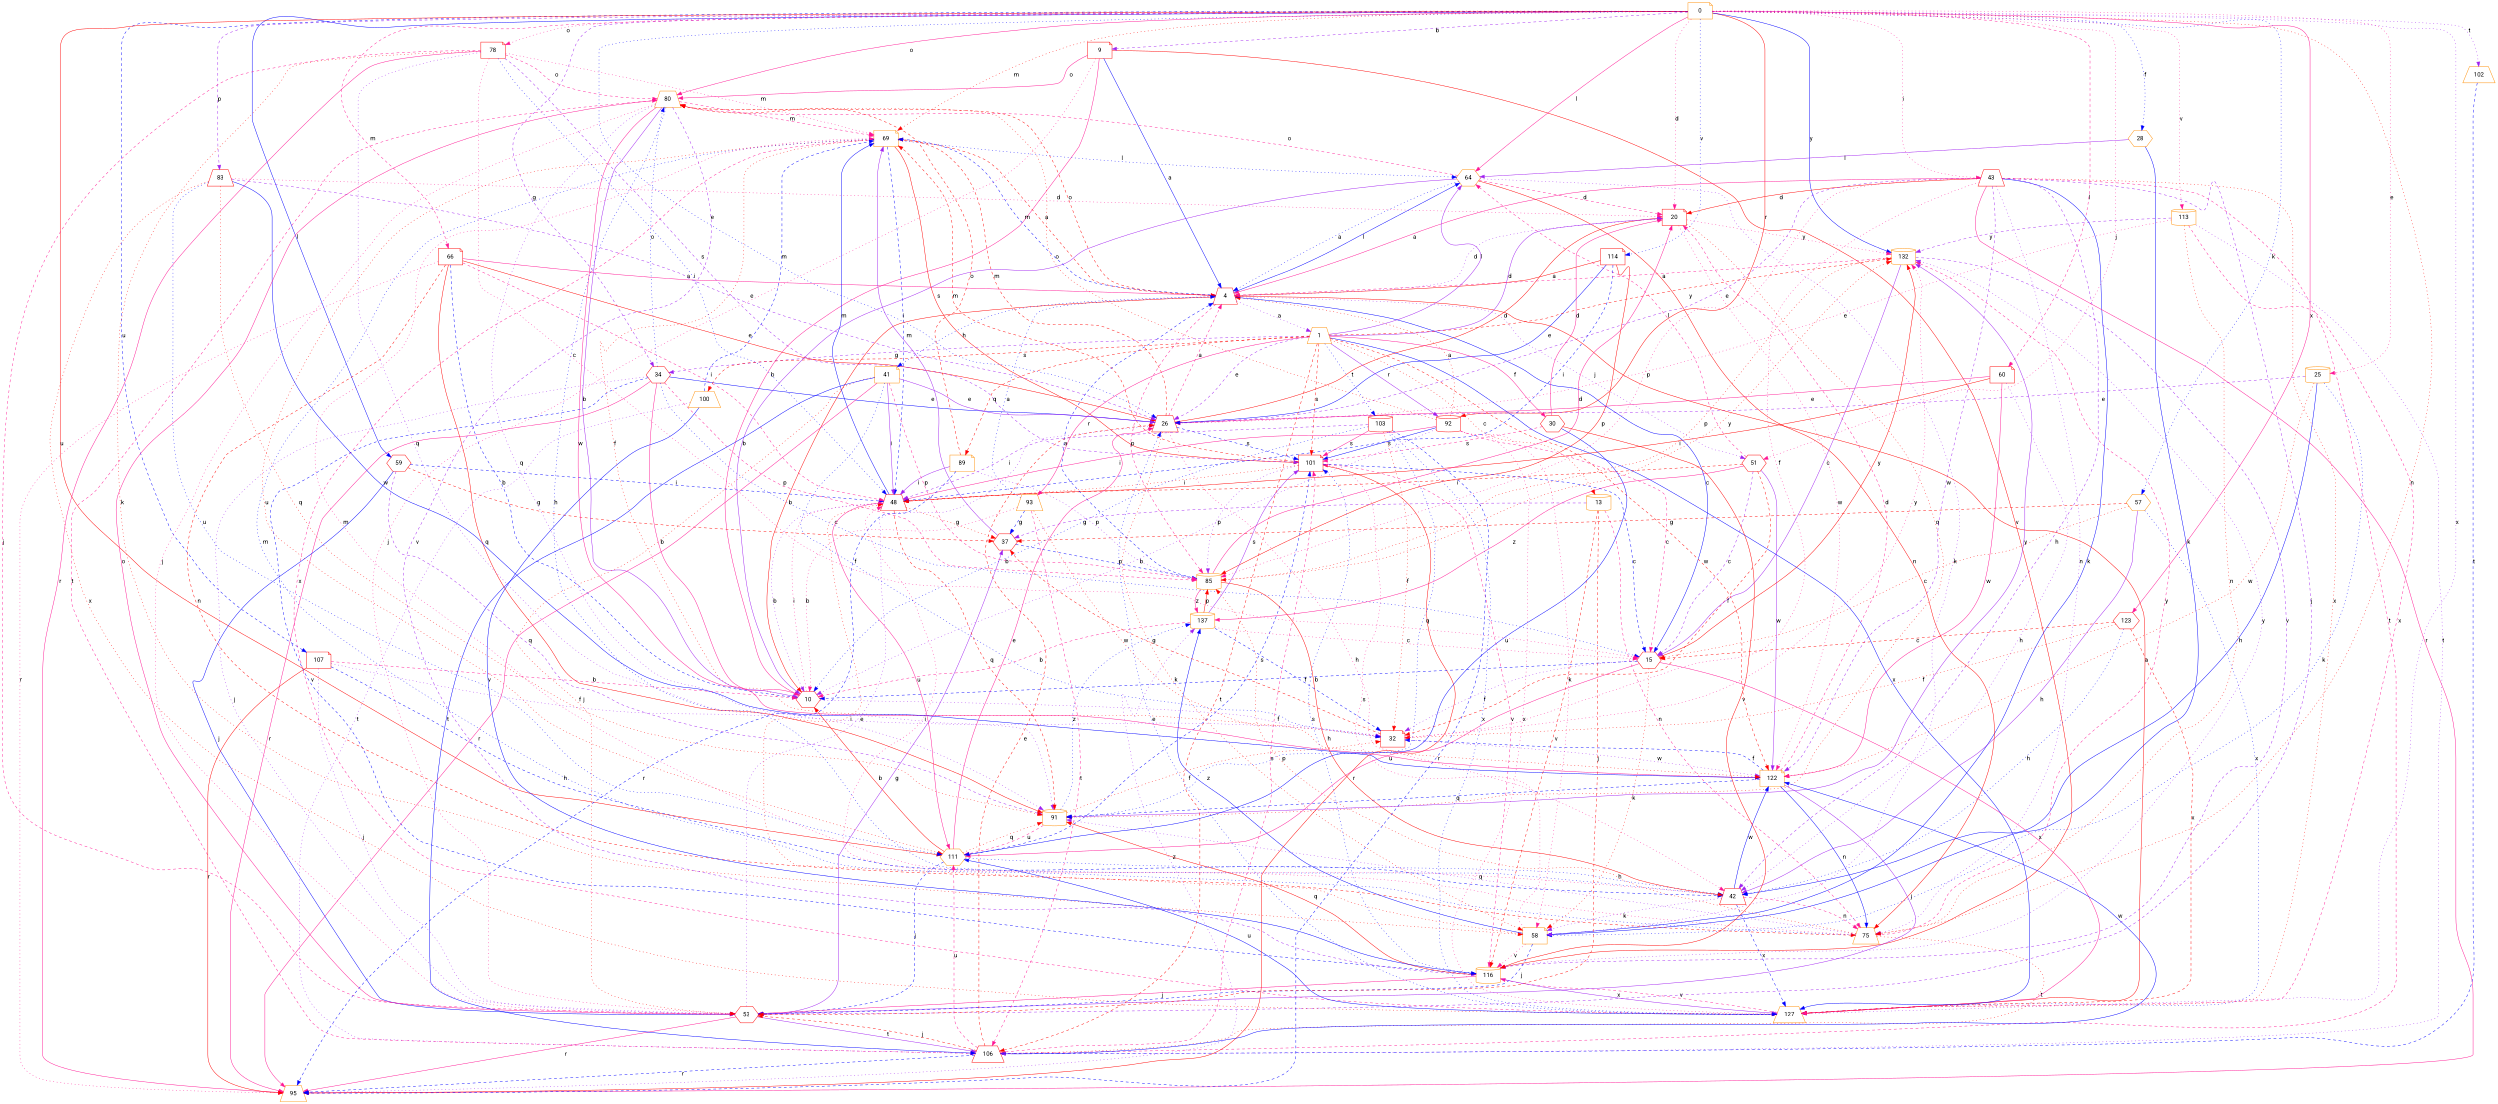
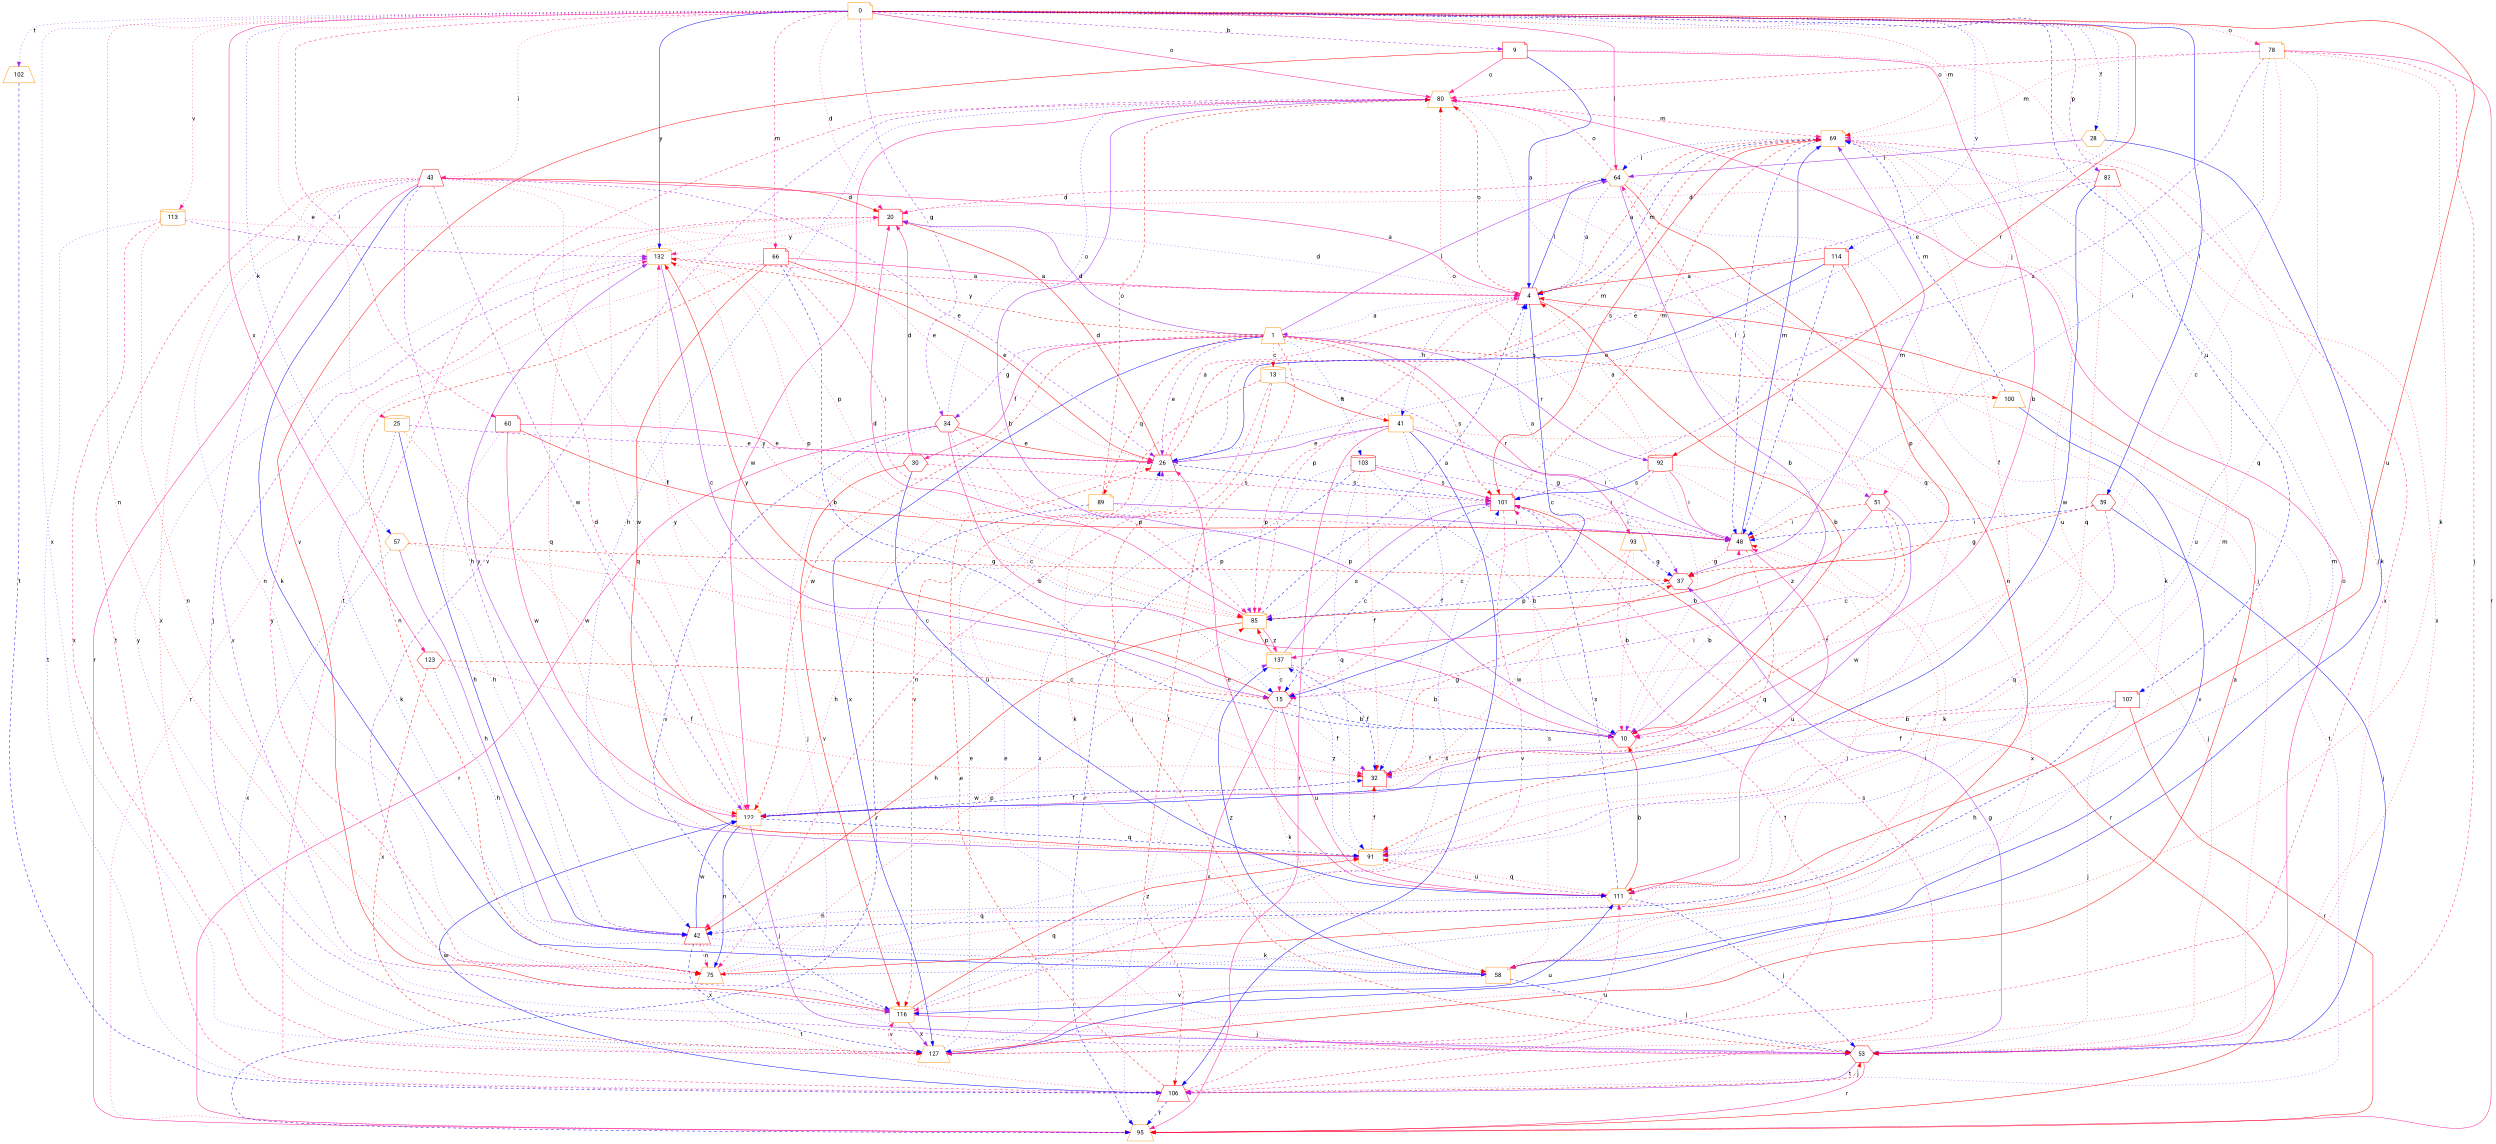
(493, 50) -> (2272, 50)
(909, 405) -> (1051, 451)
none -> (1333, 405)
